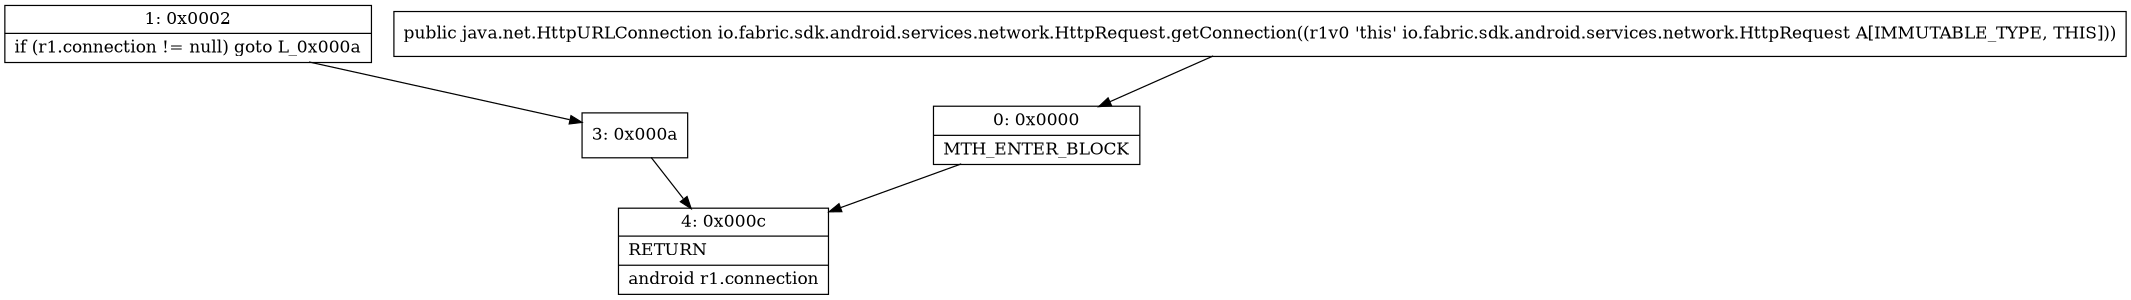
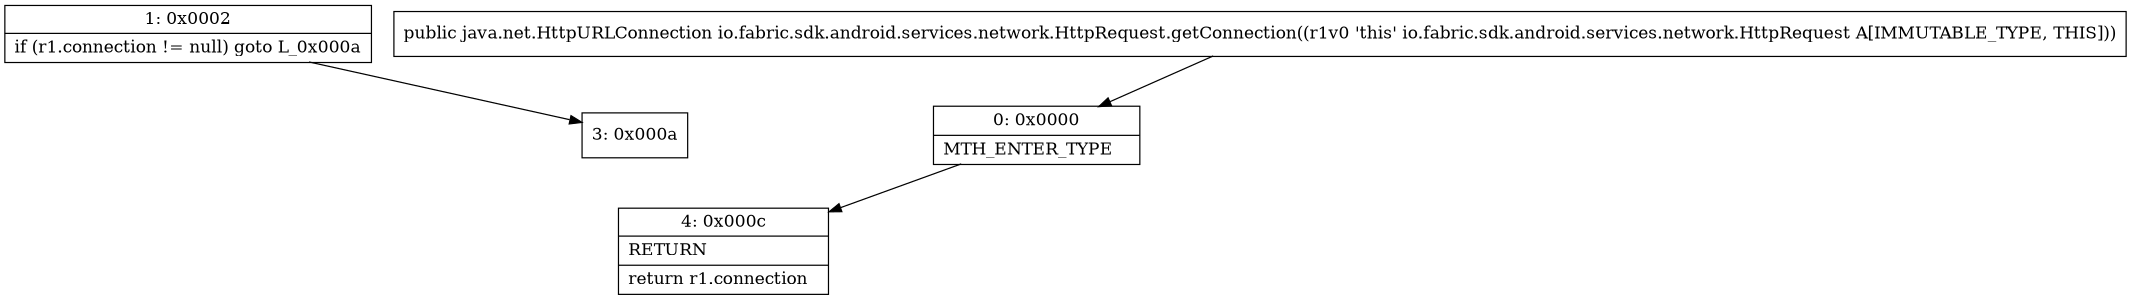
(1037, 149) -> (1028, 149)
(667, 178) -> none
(723, 279) -> (718, 279)
